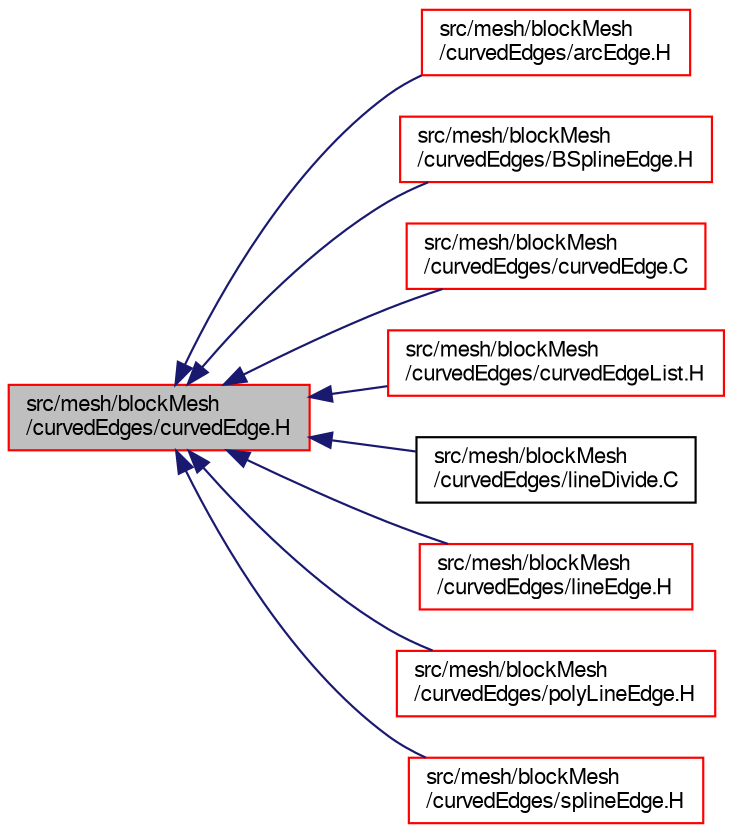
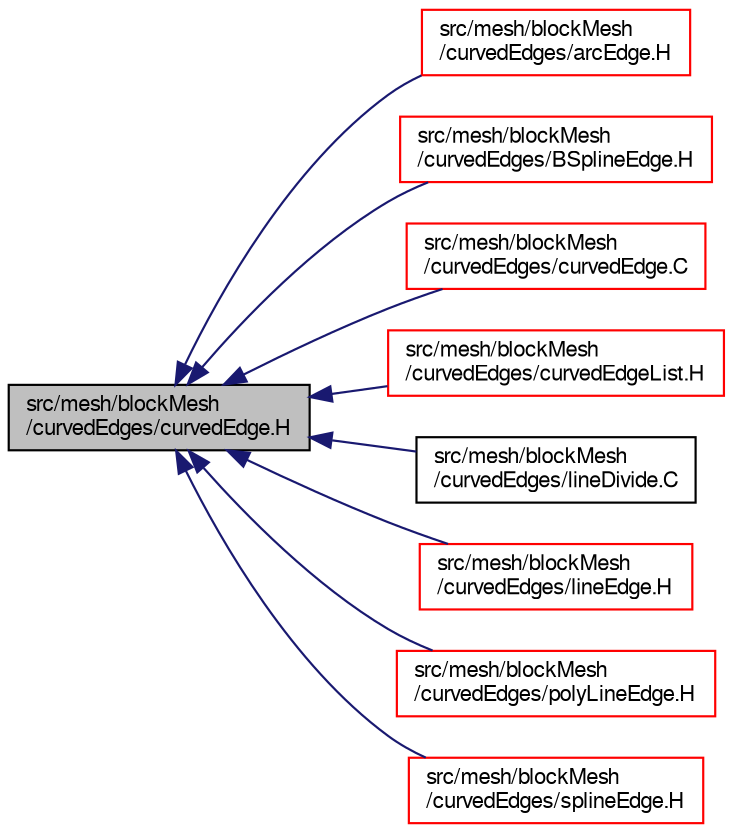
(159, 418) -> (159, 418)
